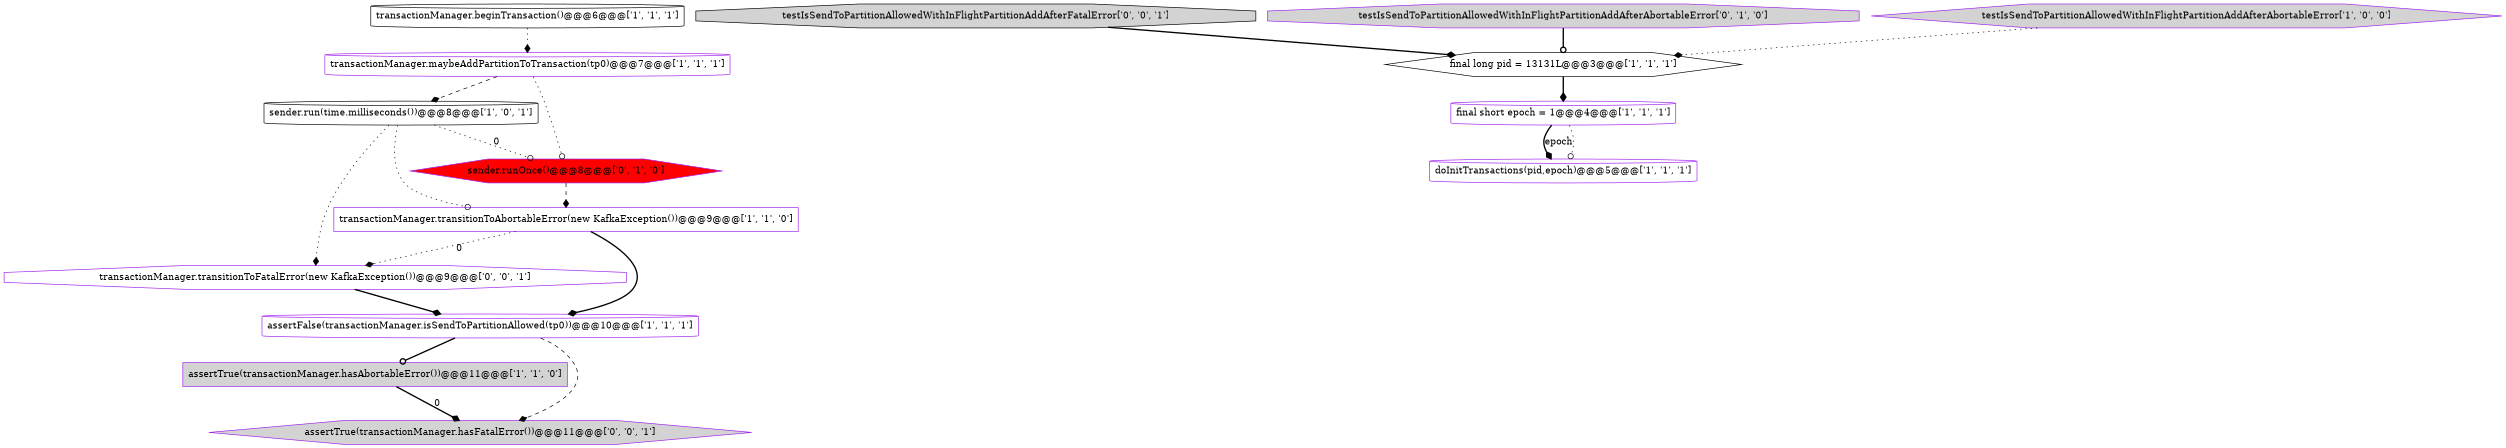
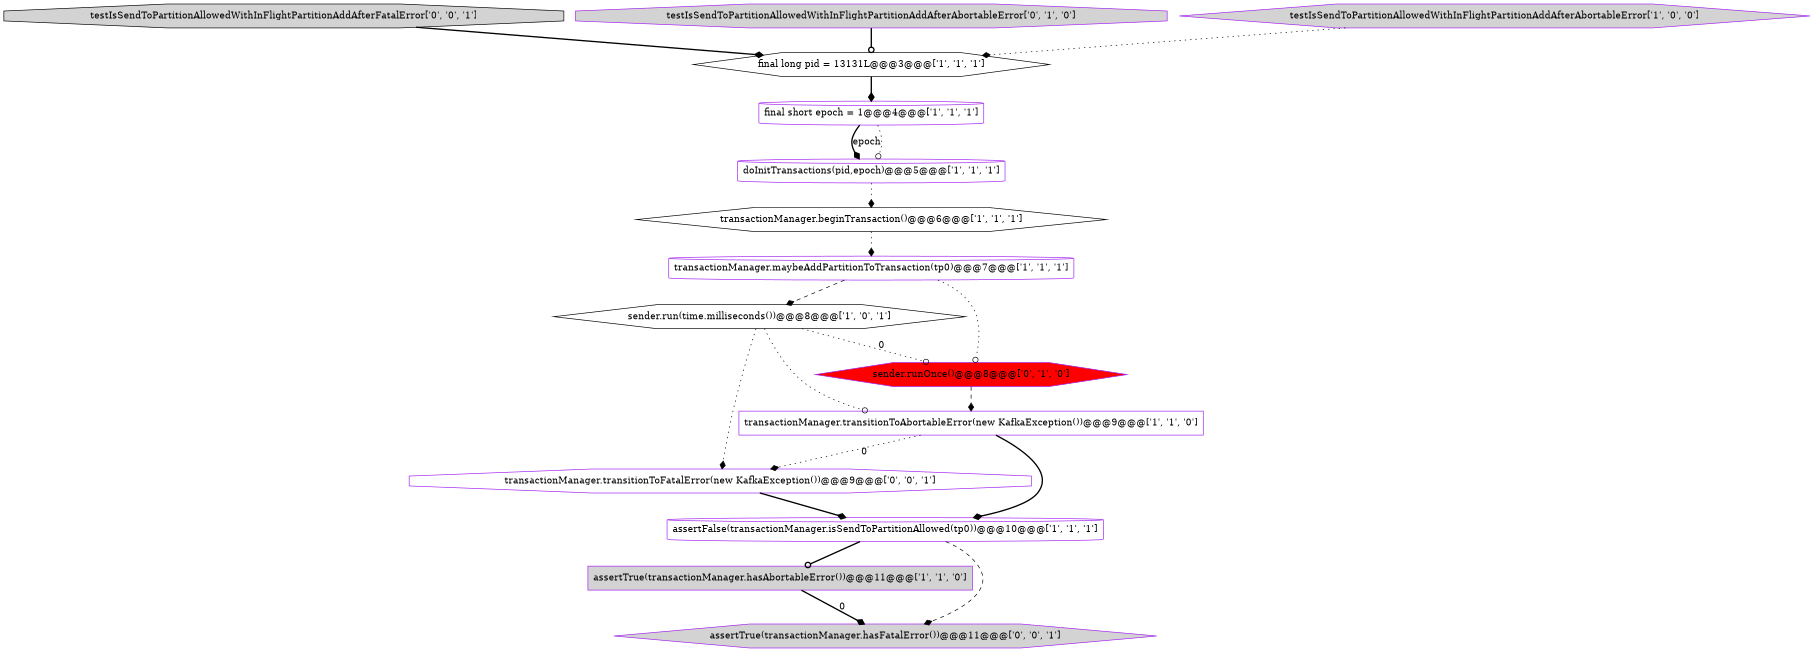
(527, 16) -> (871, 220)
(401, 113) -> (760, 317)
none -> (871, 191)
